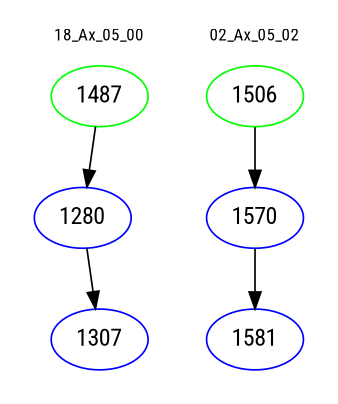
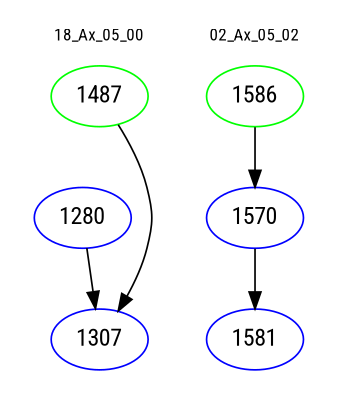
(255, 96) -> (255, 96)
(92, 148) -> (151, 209)
